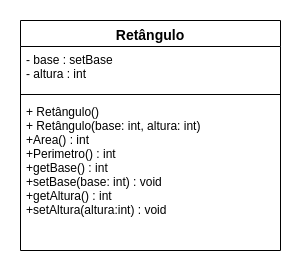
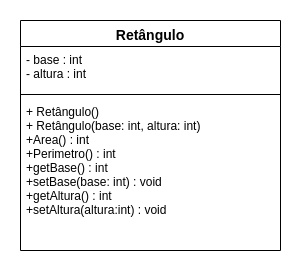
(74, 60) -> (59, 60)
